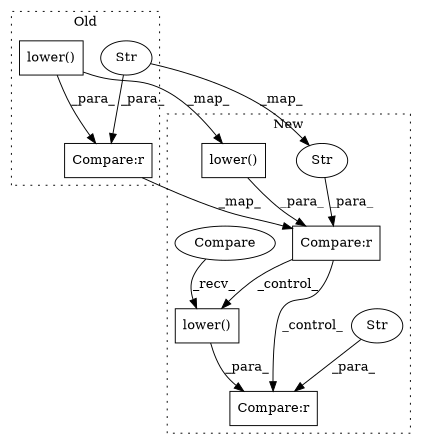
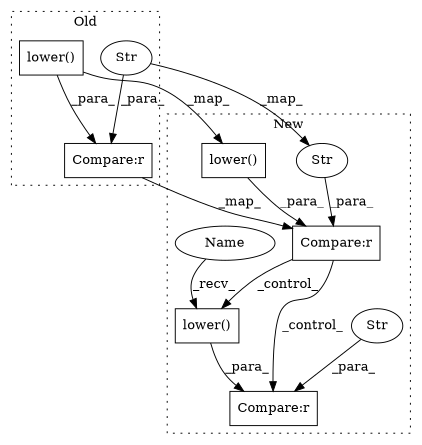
(225, 243) -> (225, 243)
